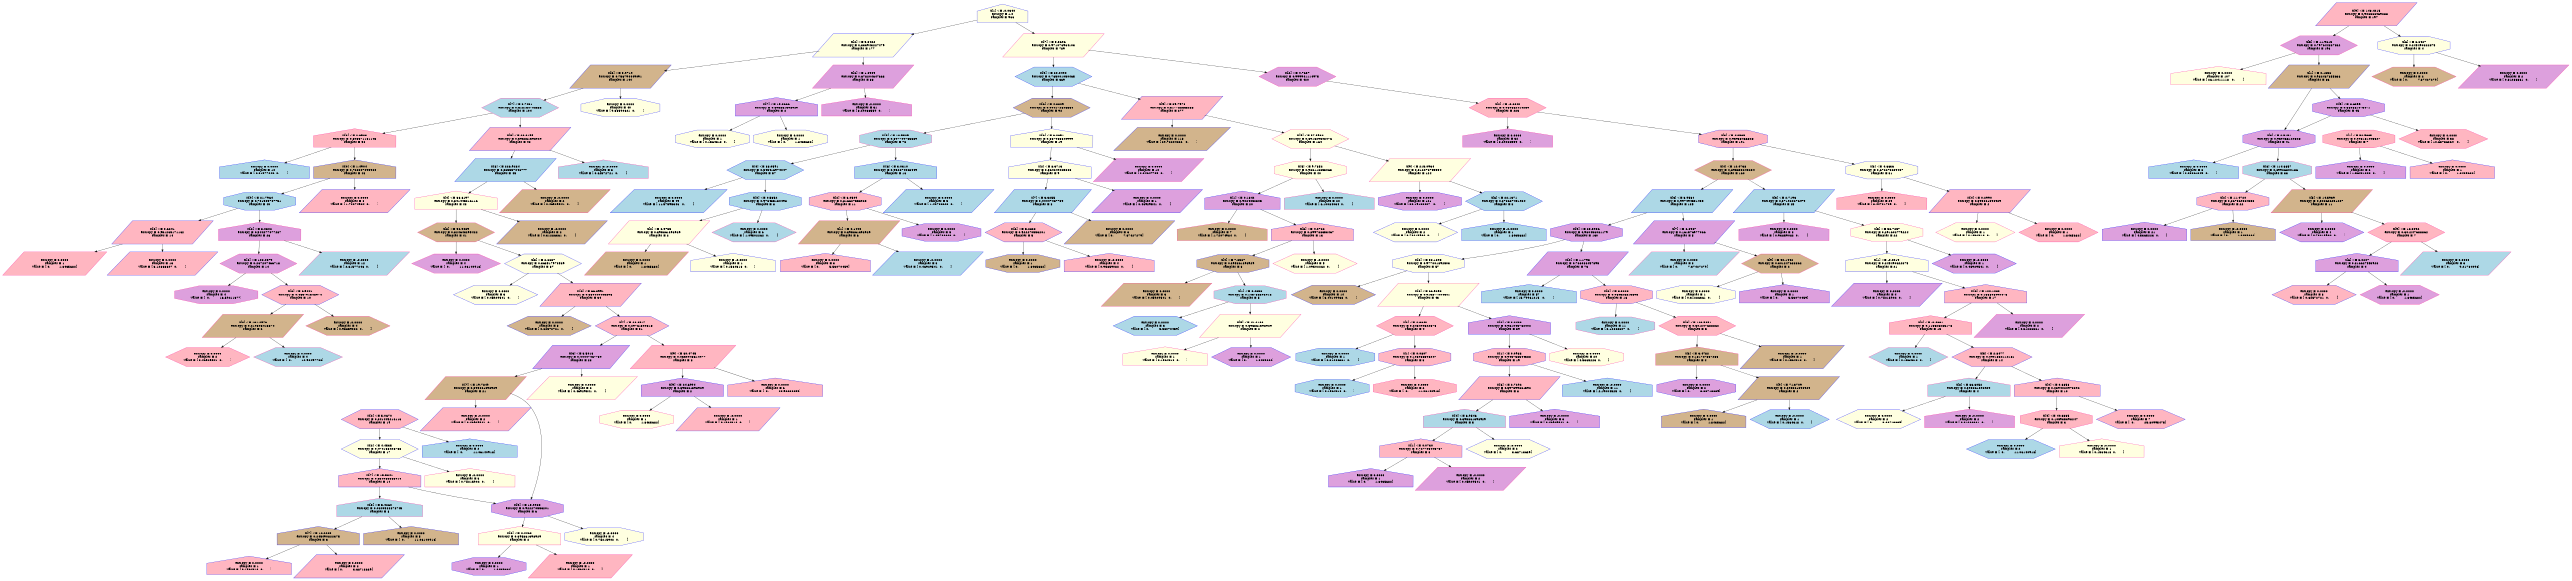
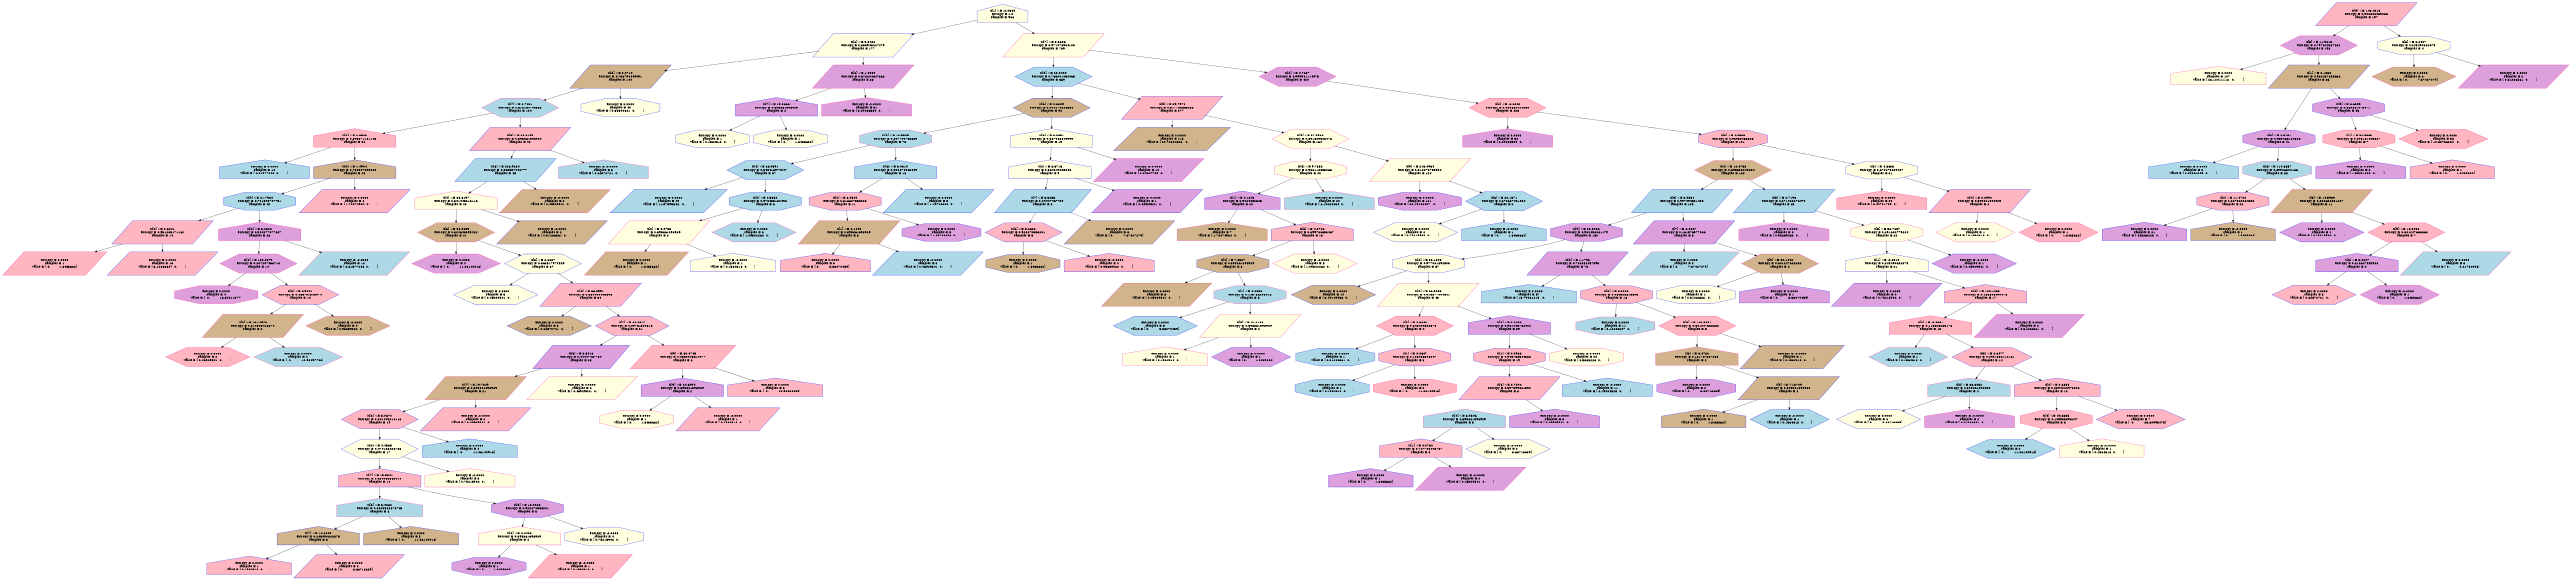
(2315, 123) -> (2353, 122)
(1485, 405) -> none
(541, 439) -> (422, 405)
